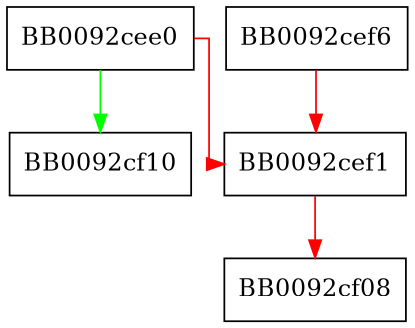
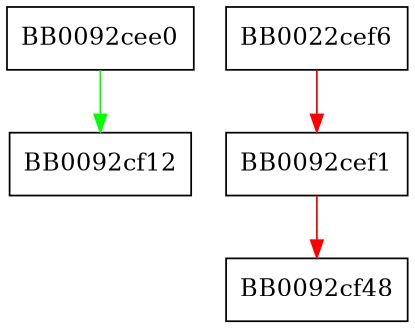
(317, 38) -> (317, 38)
(209, 94) -> none
(100, 164) -> (100, 164)
(315, 290) -> (317, 290)
